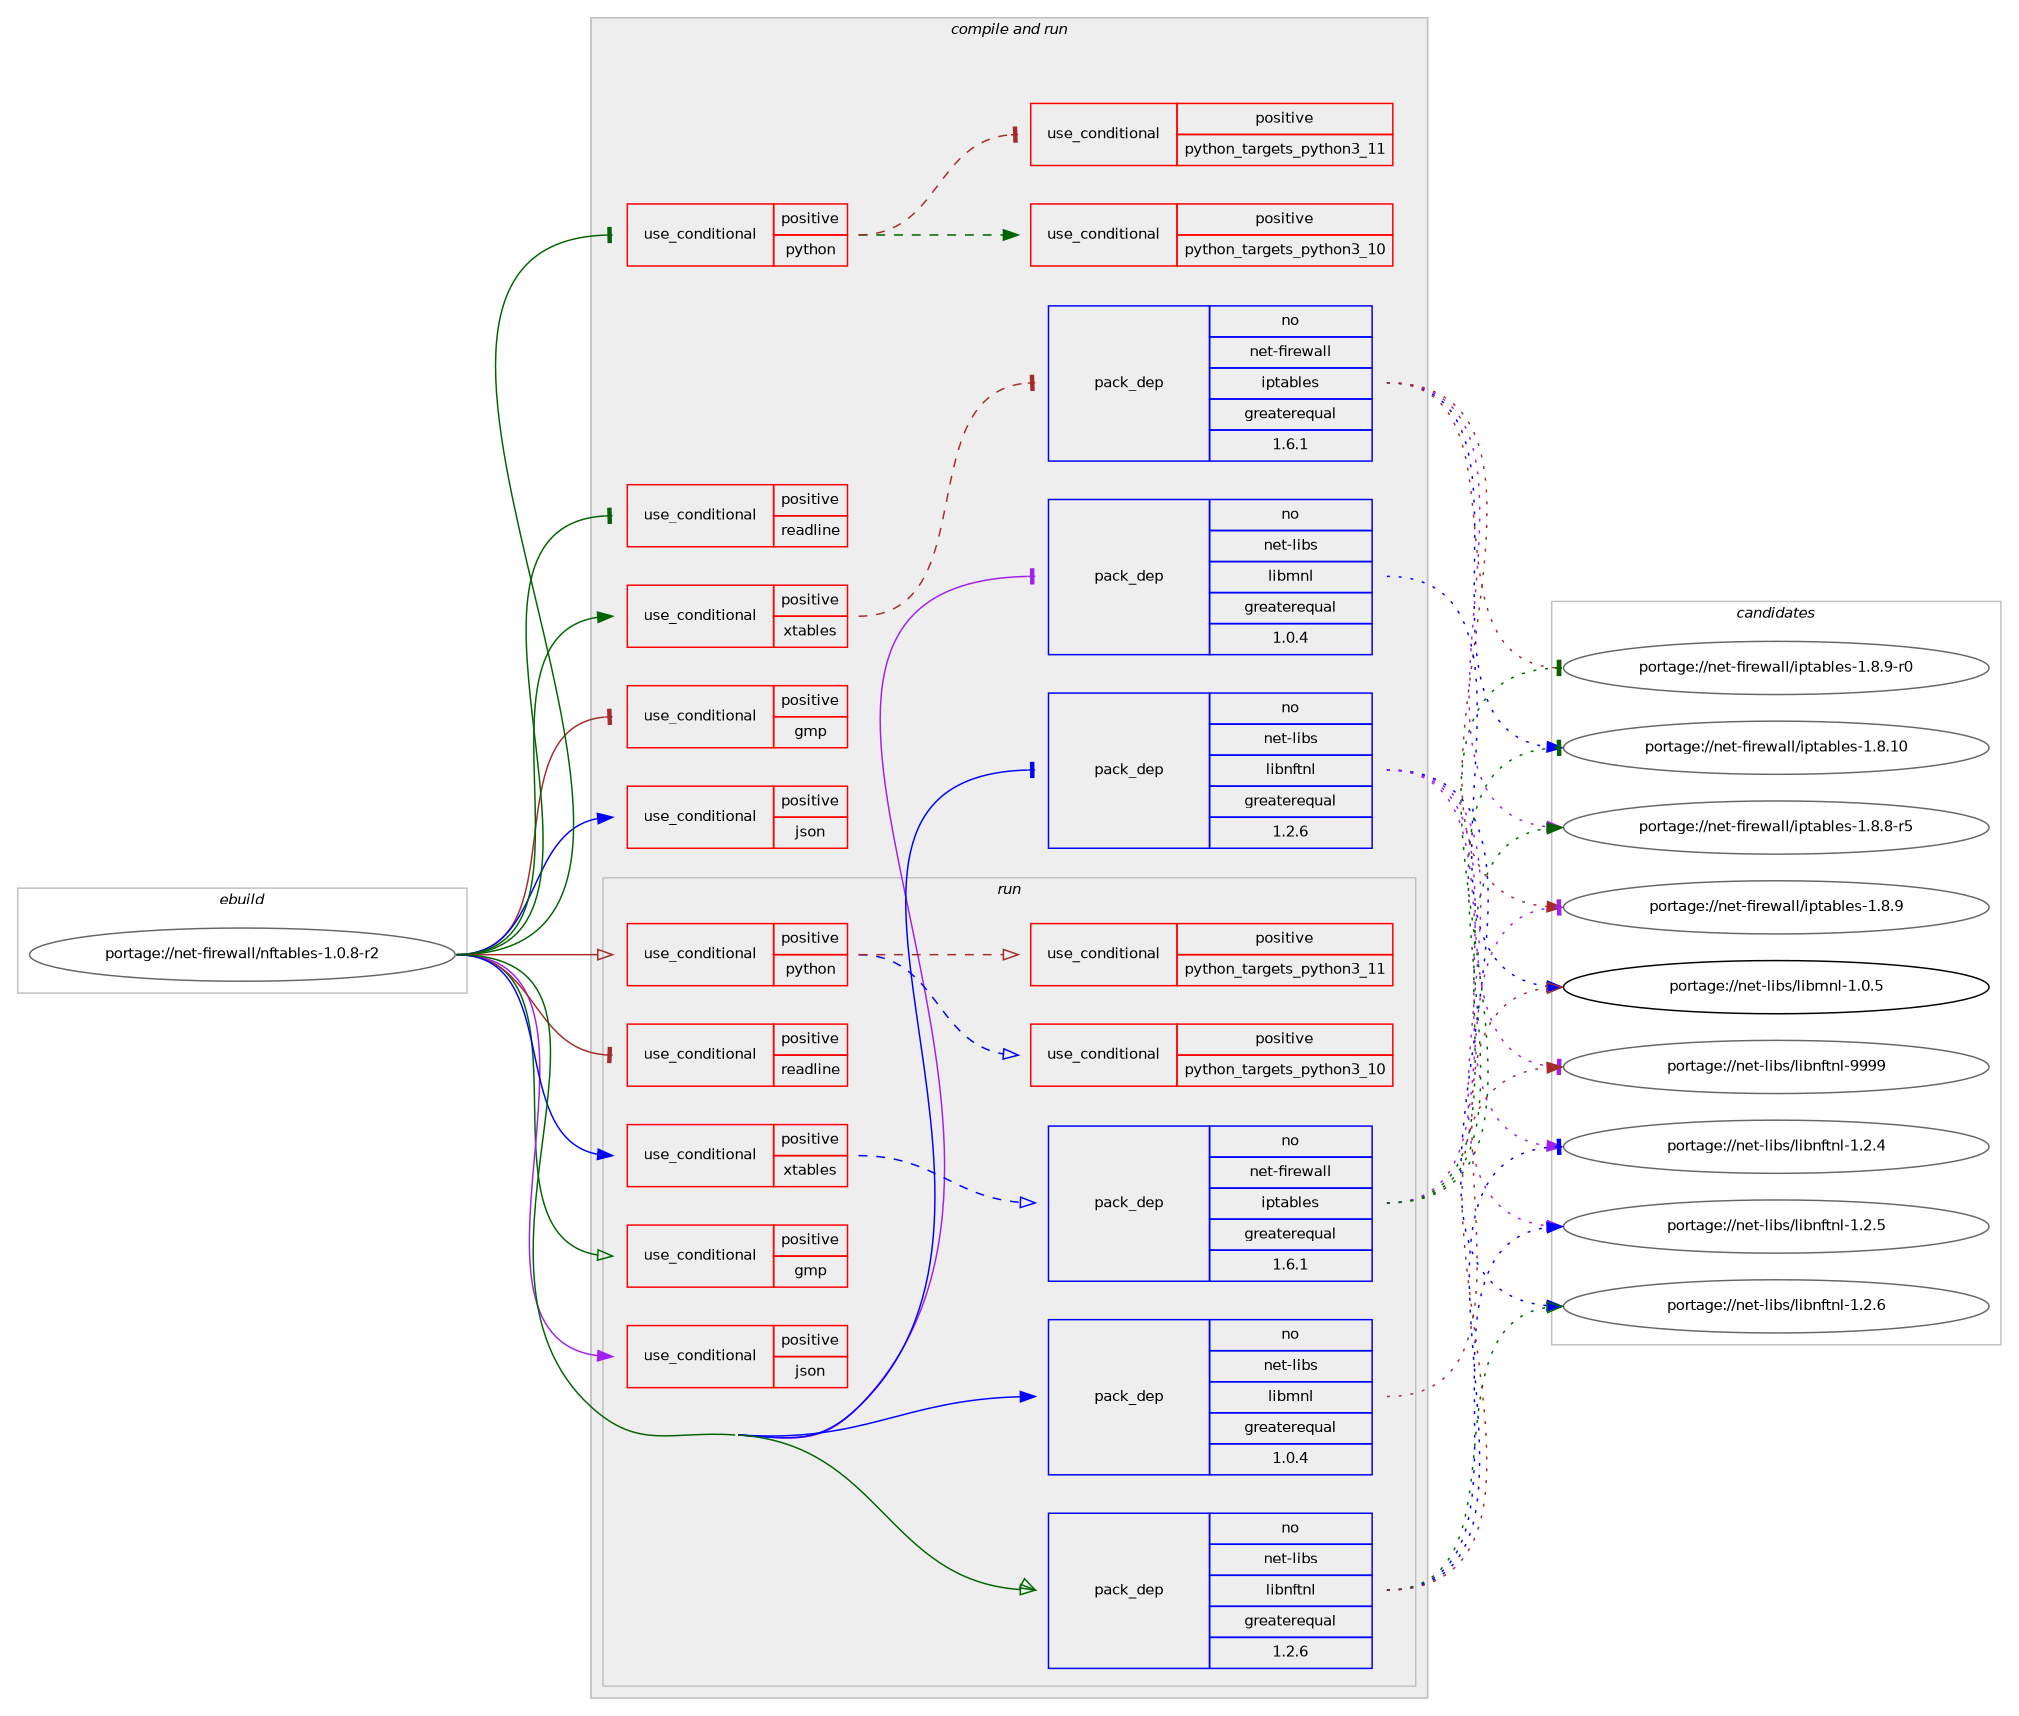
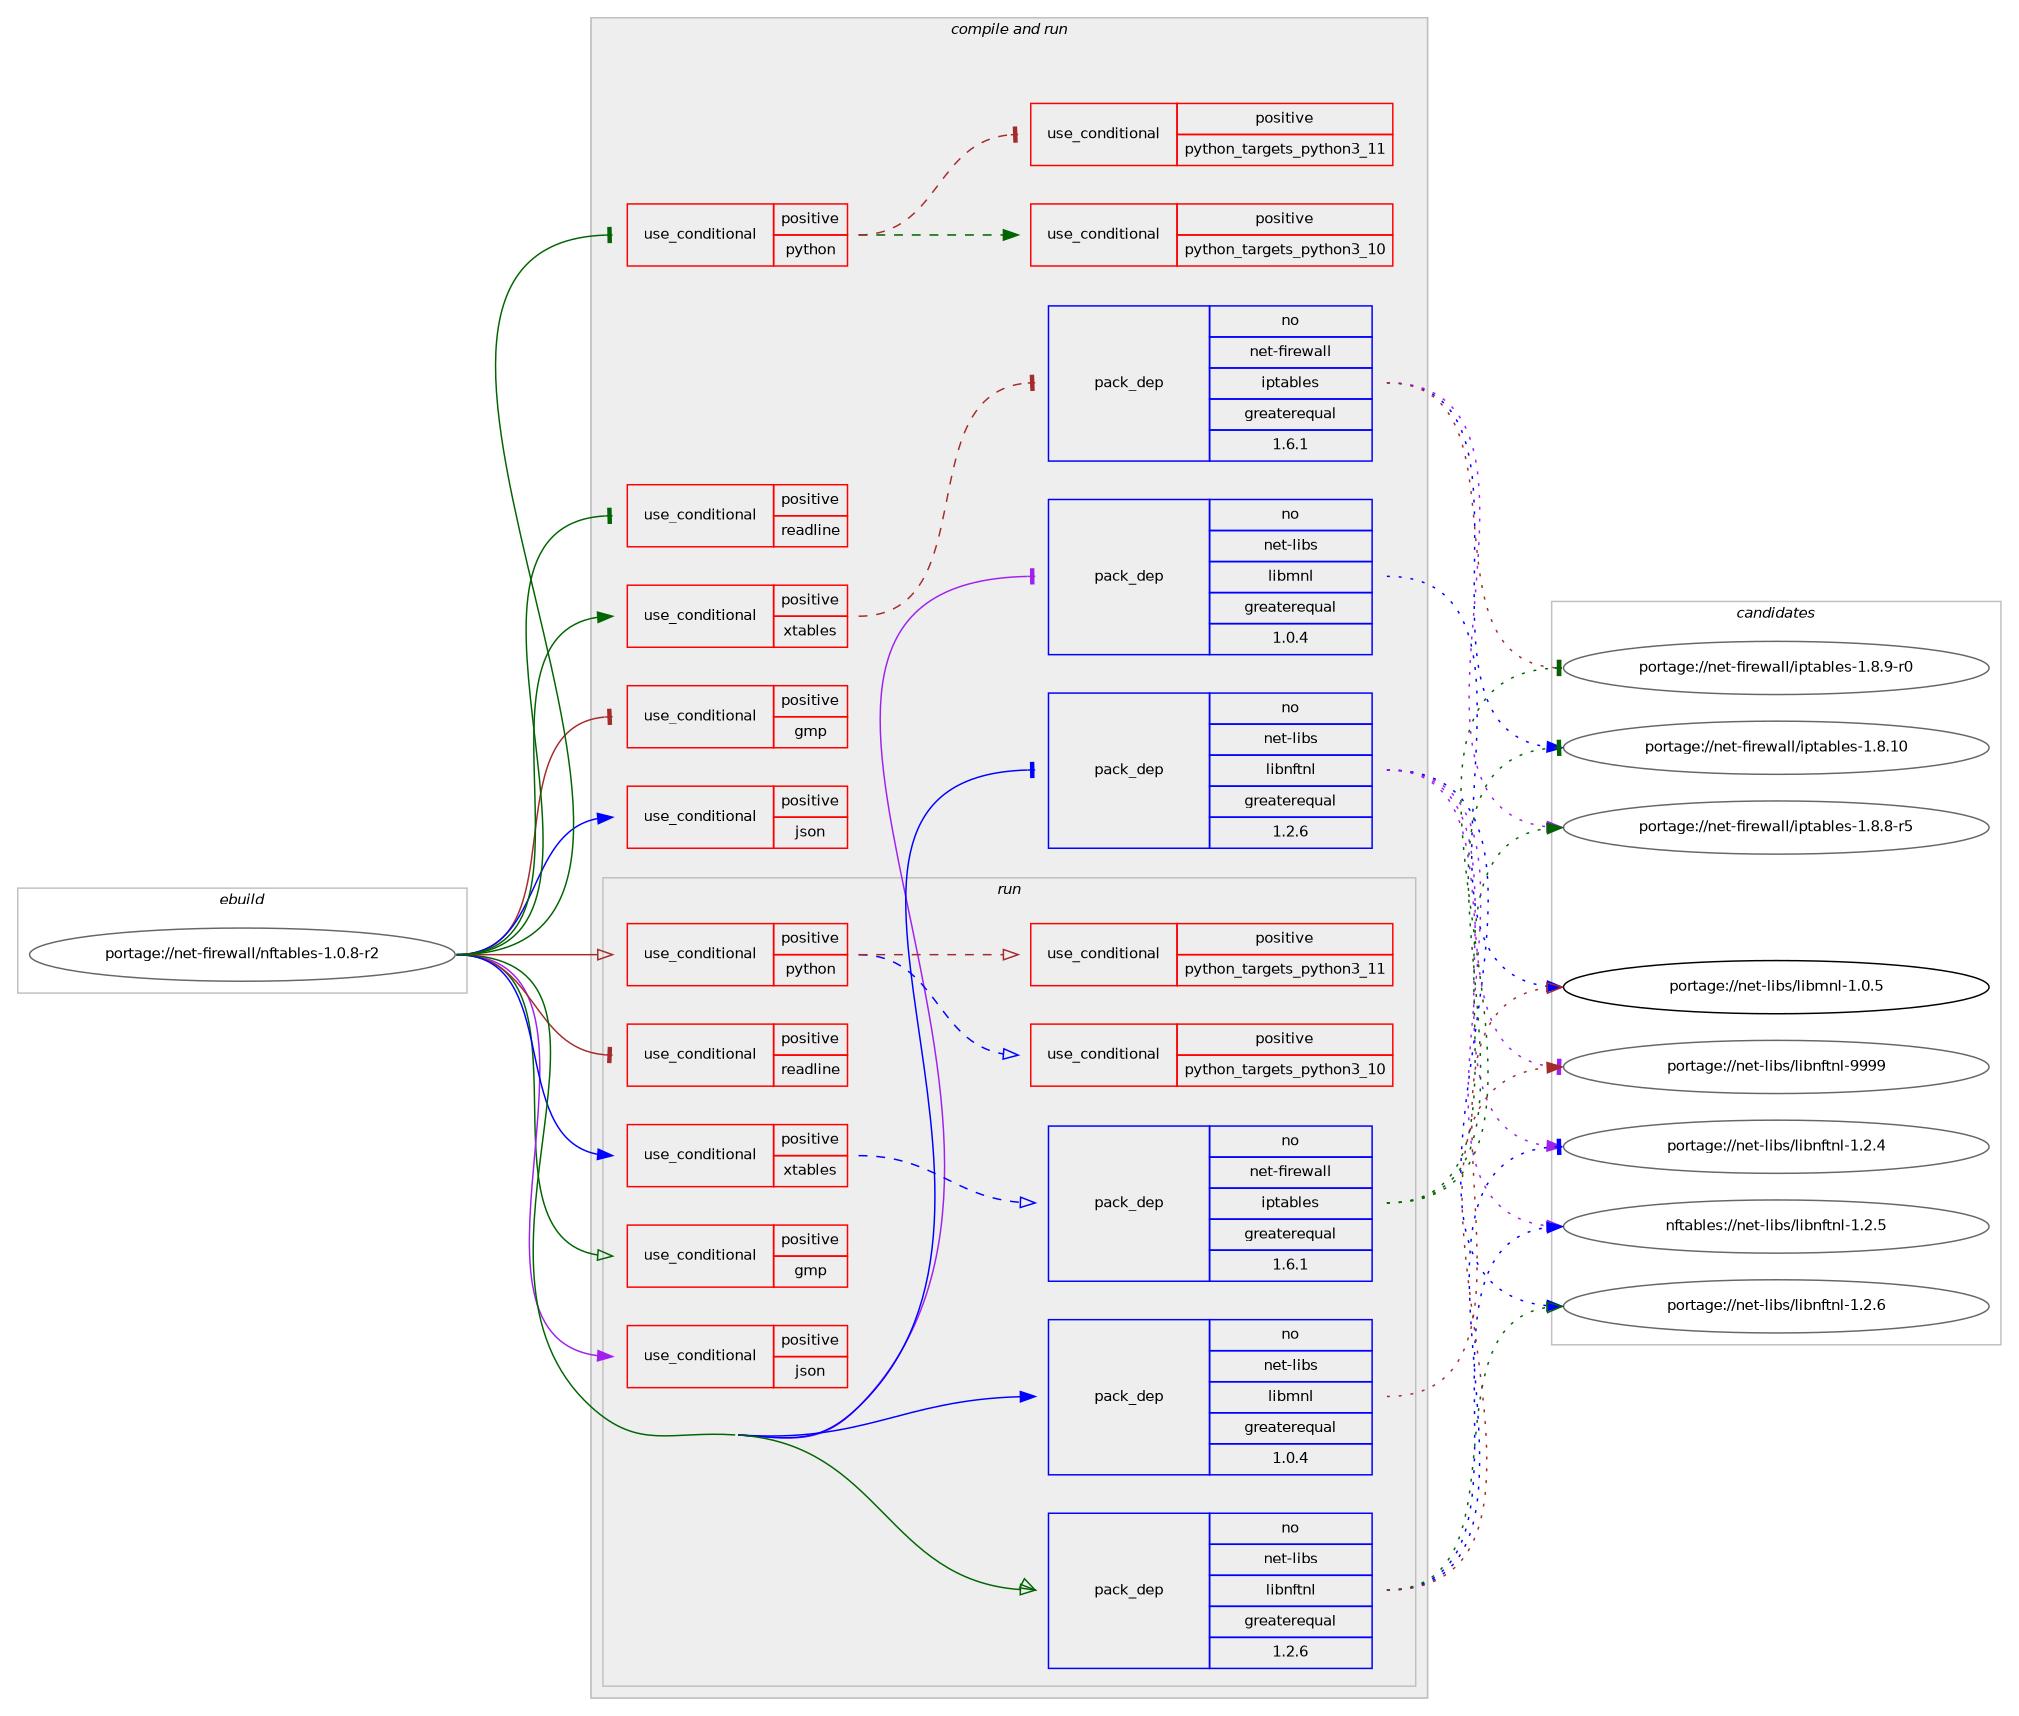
(1776, 907) -> none
(1776, 1227) -> (1776, 1227)
